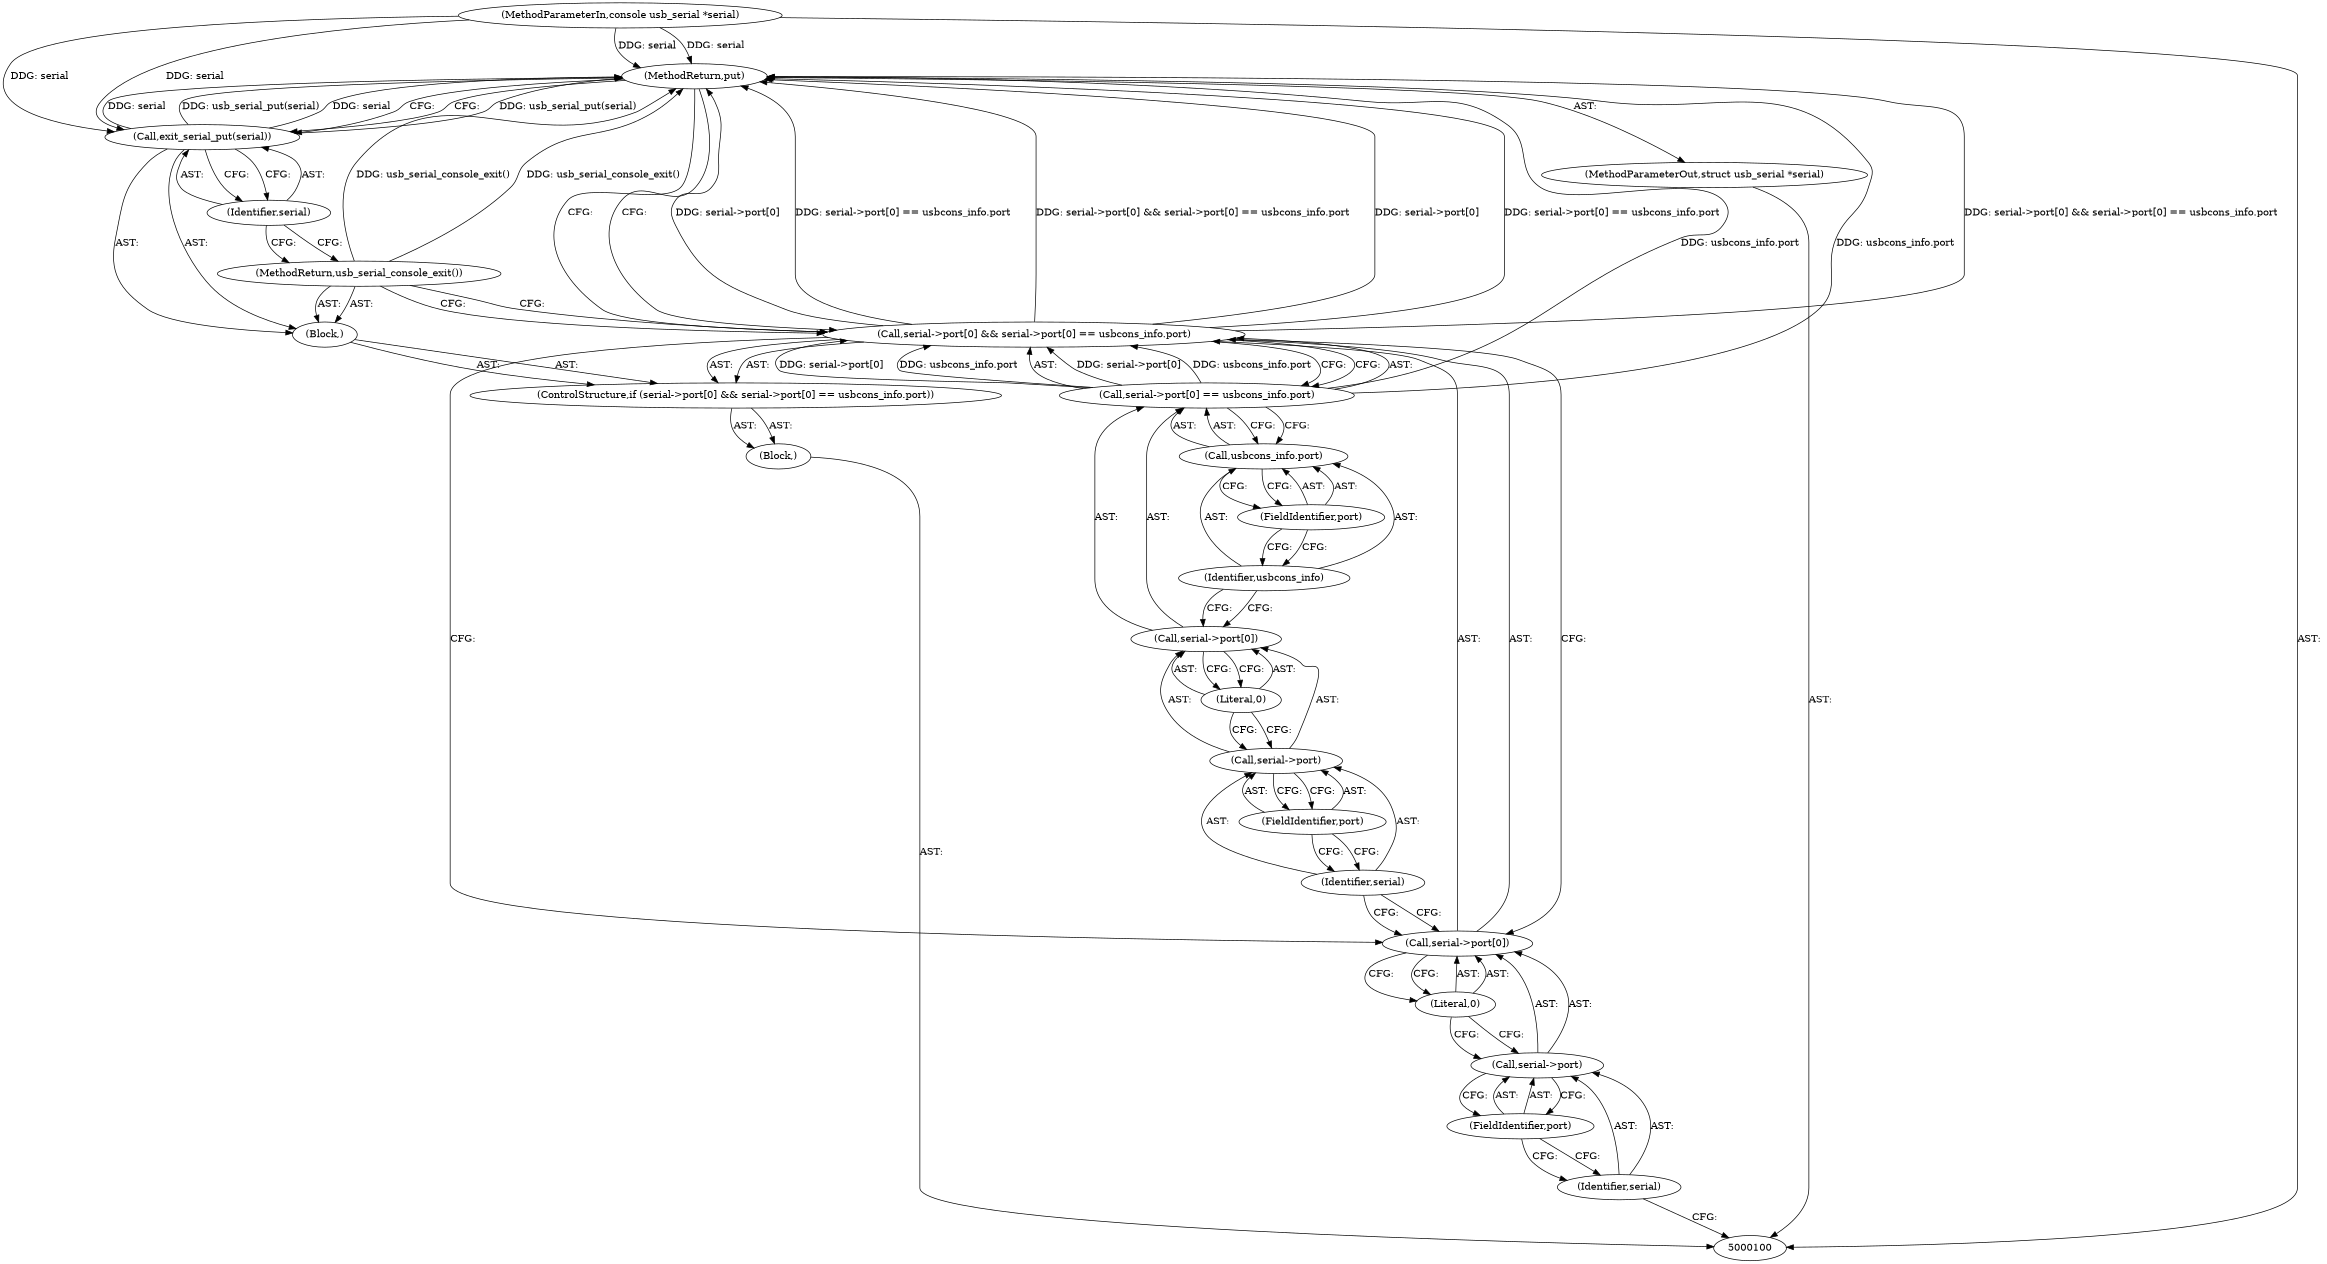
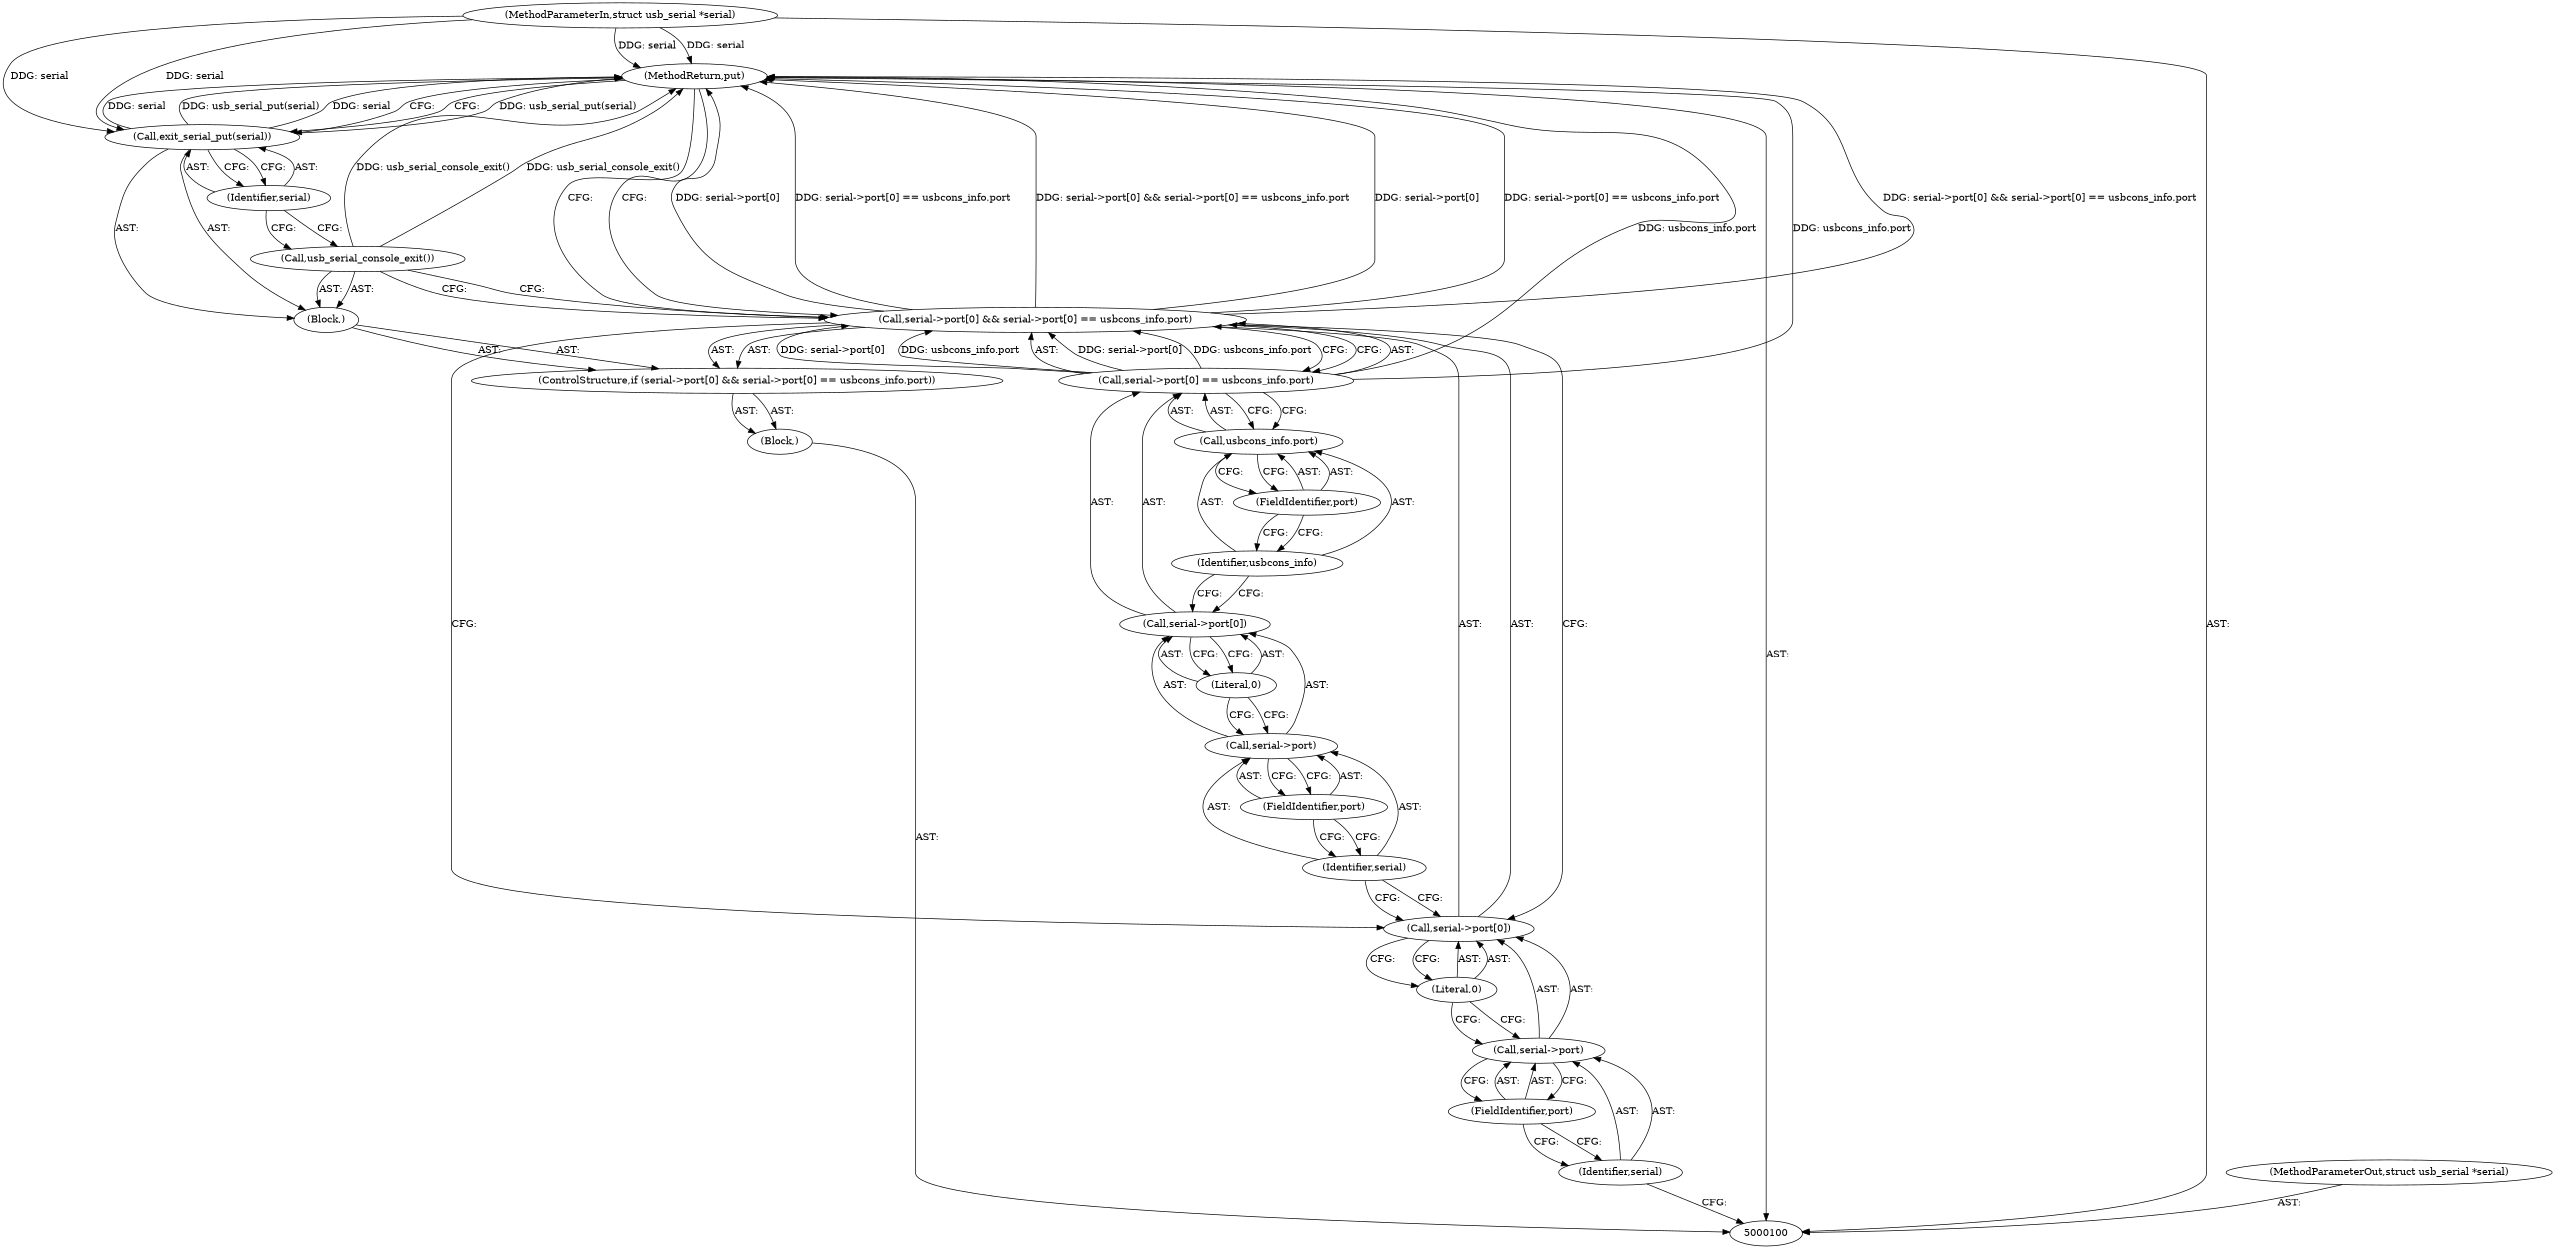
(620, 15) -> (620, 15)
(1229, 85) -> (1766, 173)
(359, 274) -> (358, 259)
